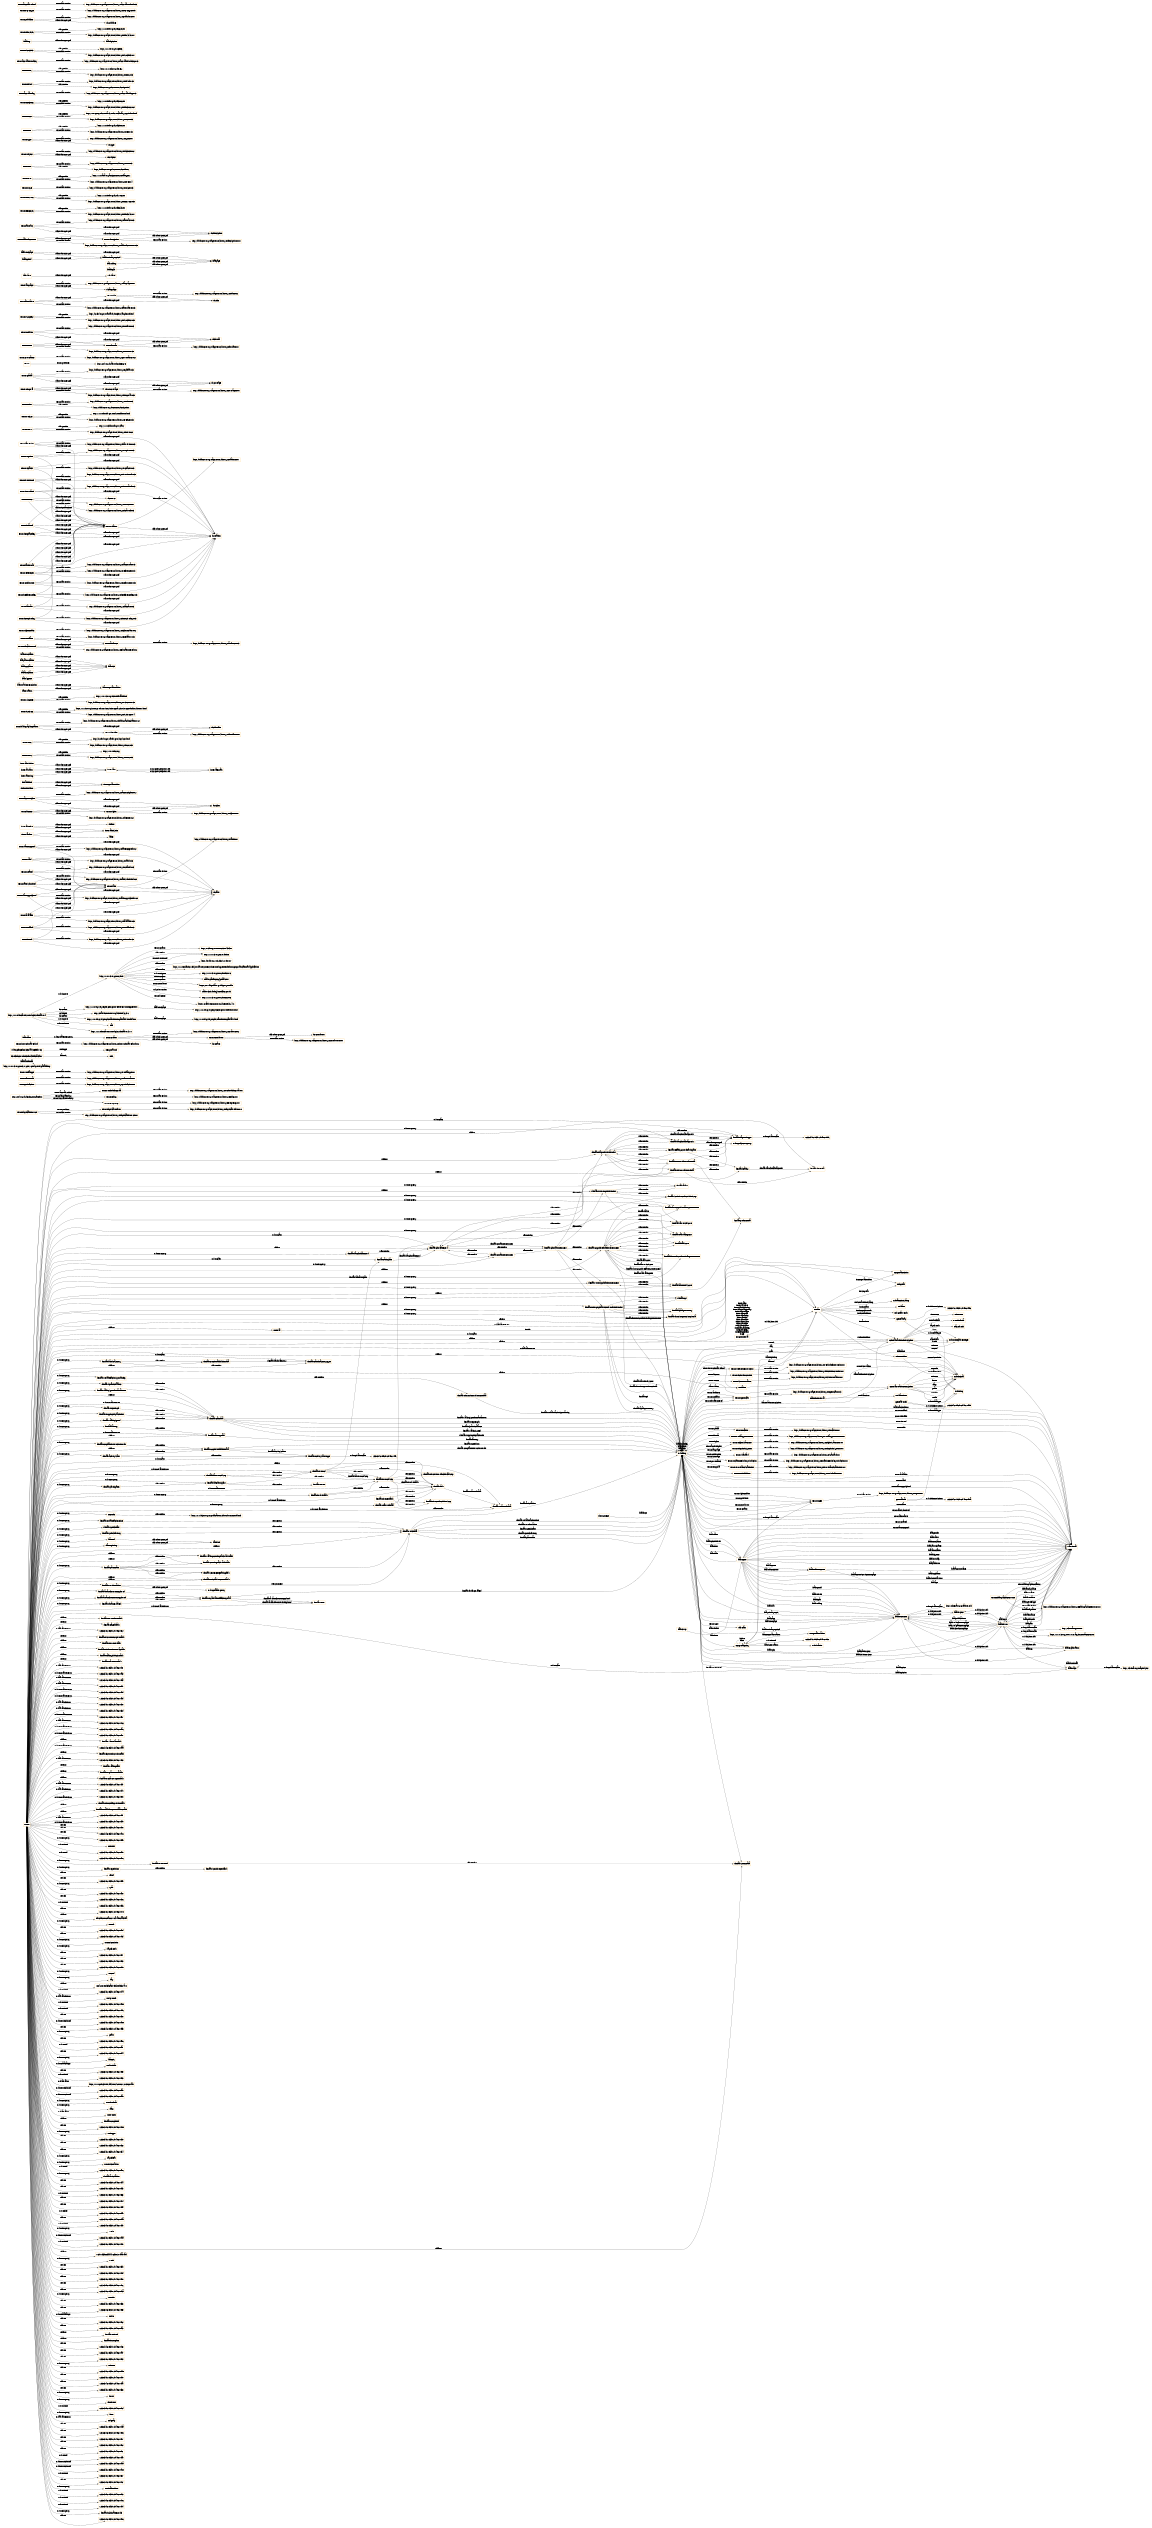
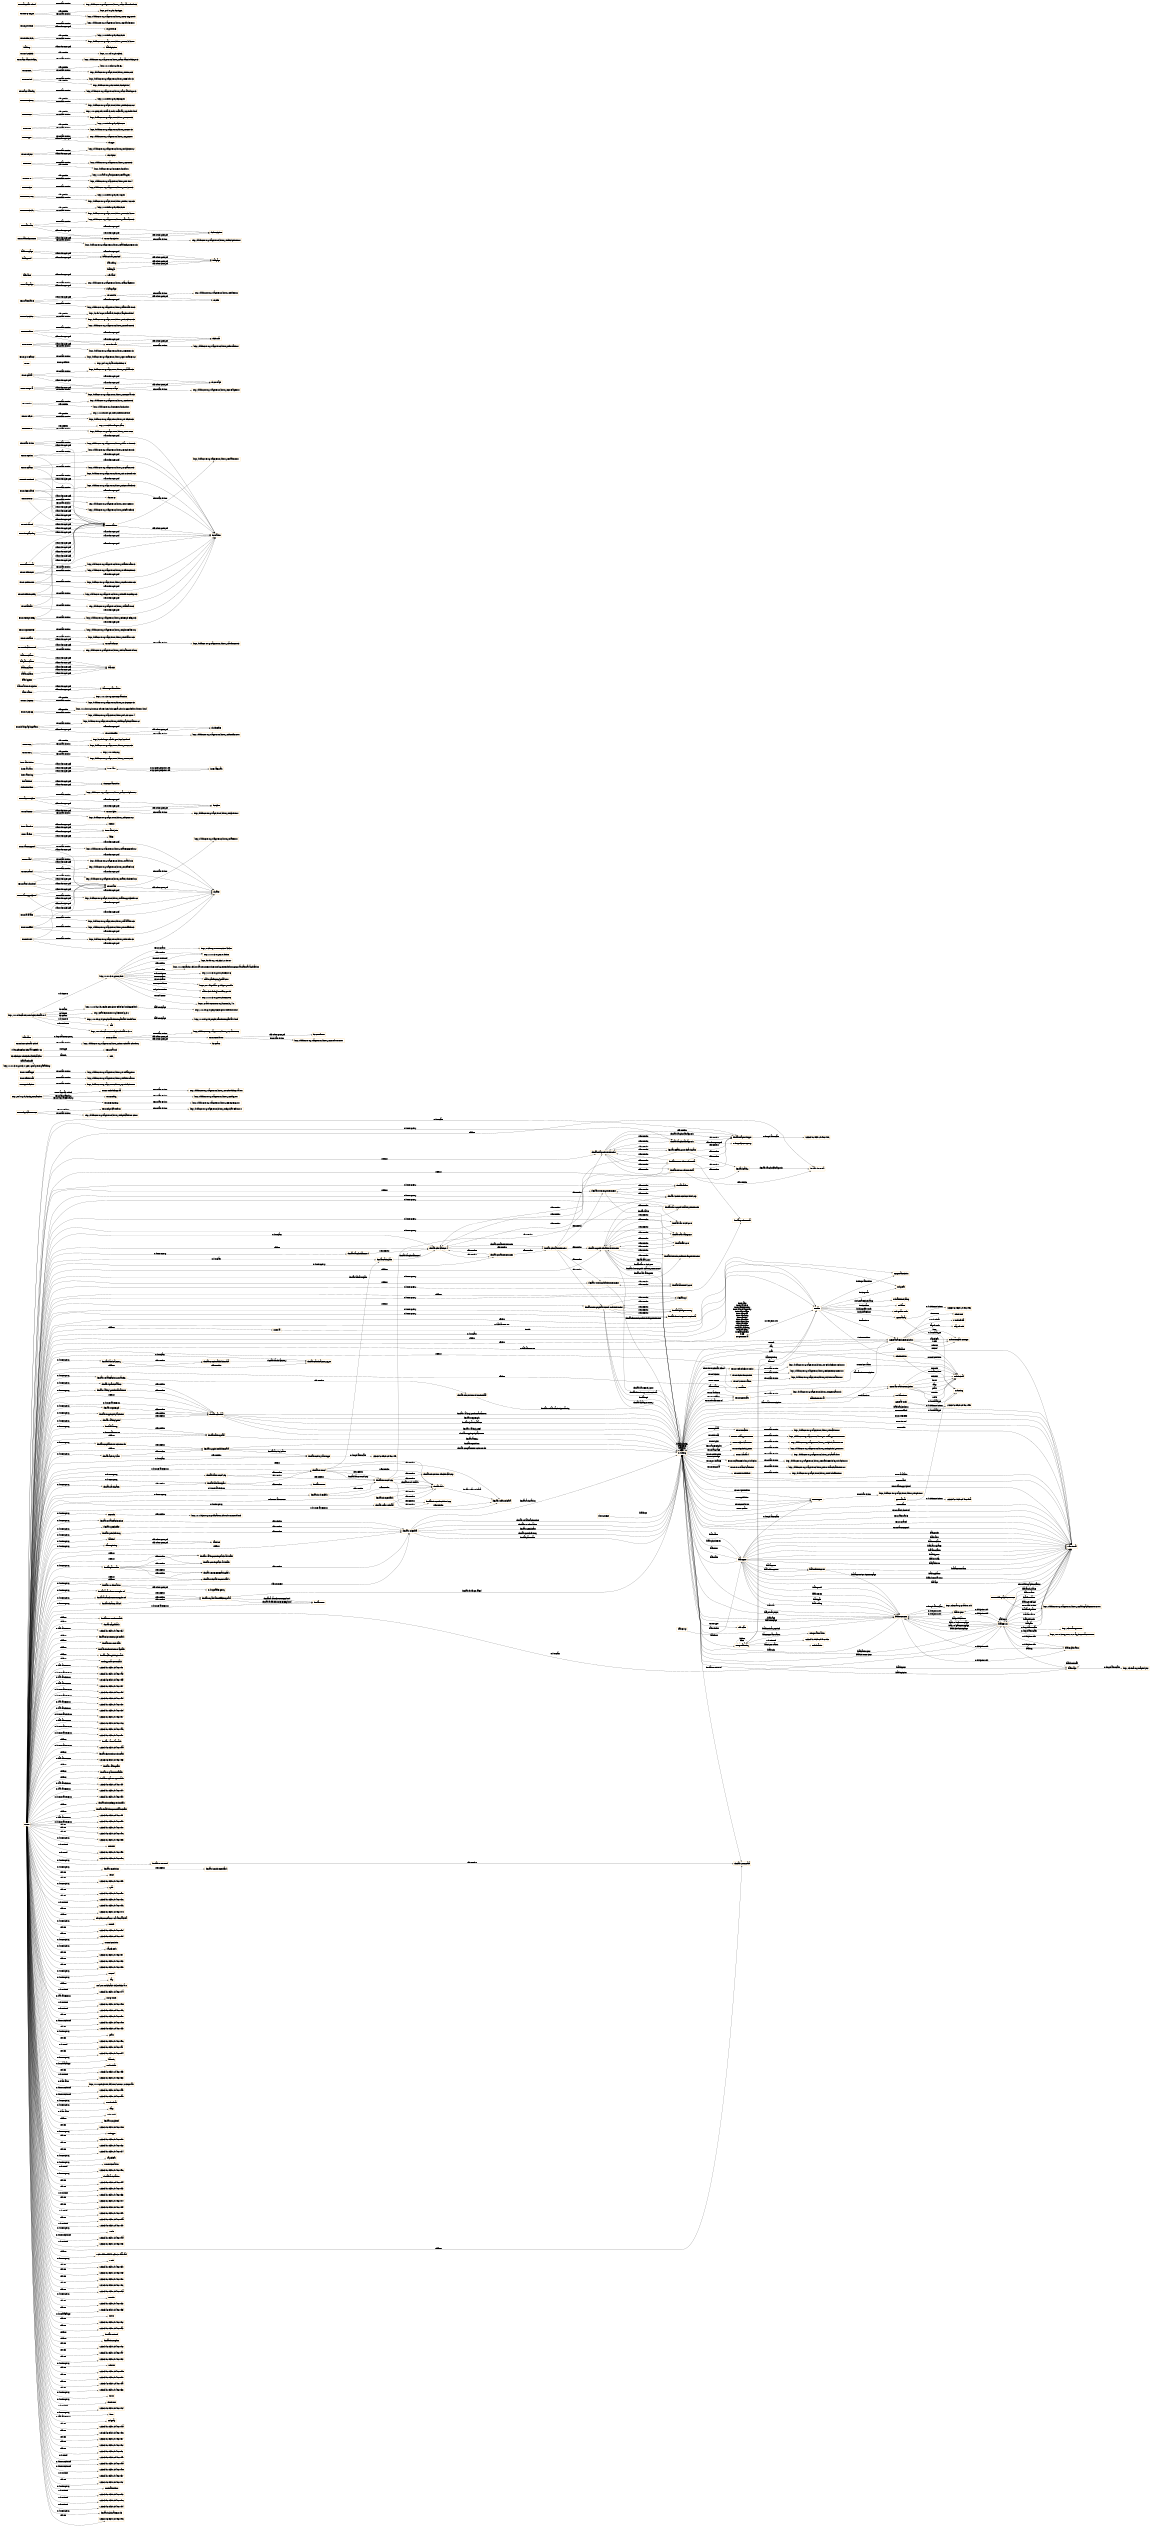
none -> (111, 11)
(111, 55) -> none
(63, 508) -> (63, 507)
(111, 1662) -> (111, 1662)
